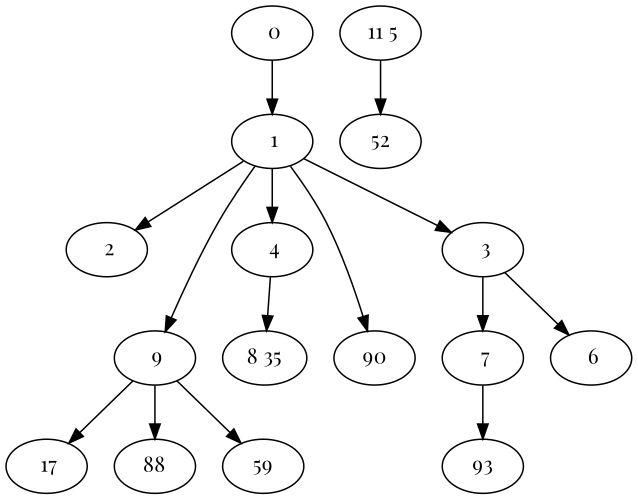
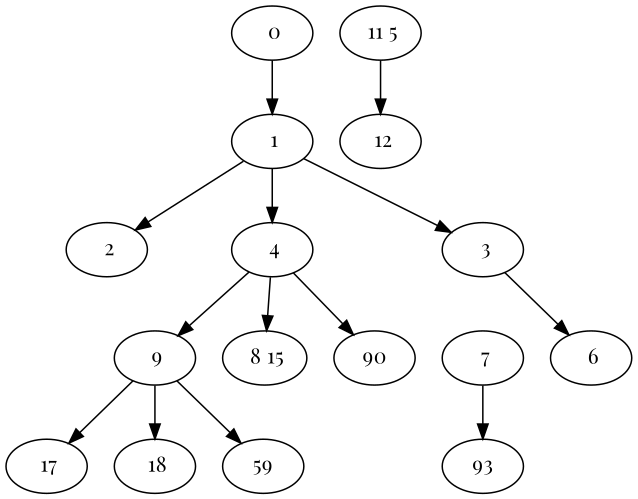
(381, 141) -> (381, 141)
(334, 238) -> (318, 298)
(209, 239) -> (219, 299)
(483, 296) -> none
(265, 358) -> (265, 358)
(155, 466) -> (155, 466)
